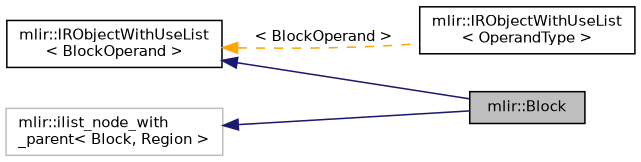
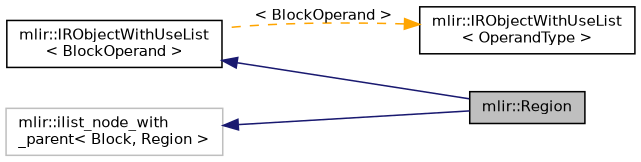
(329, 48) -> (313, 23)
(527, 108) -> (527, 108)
